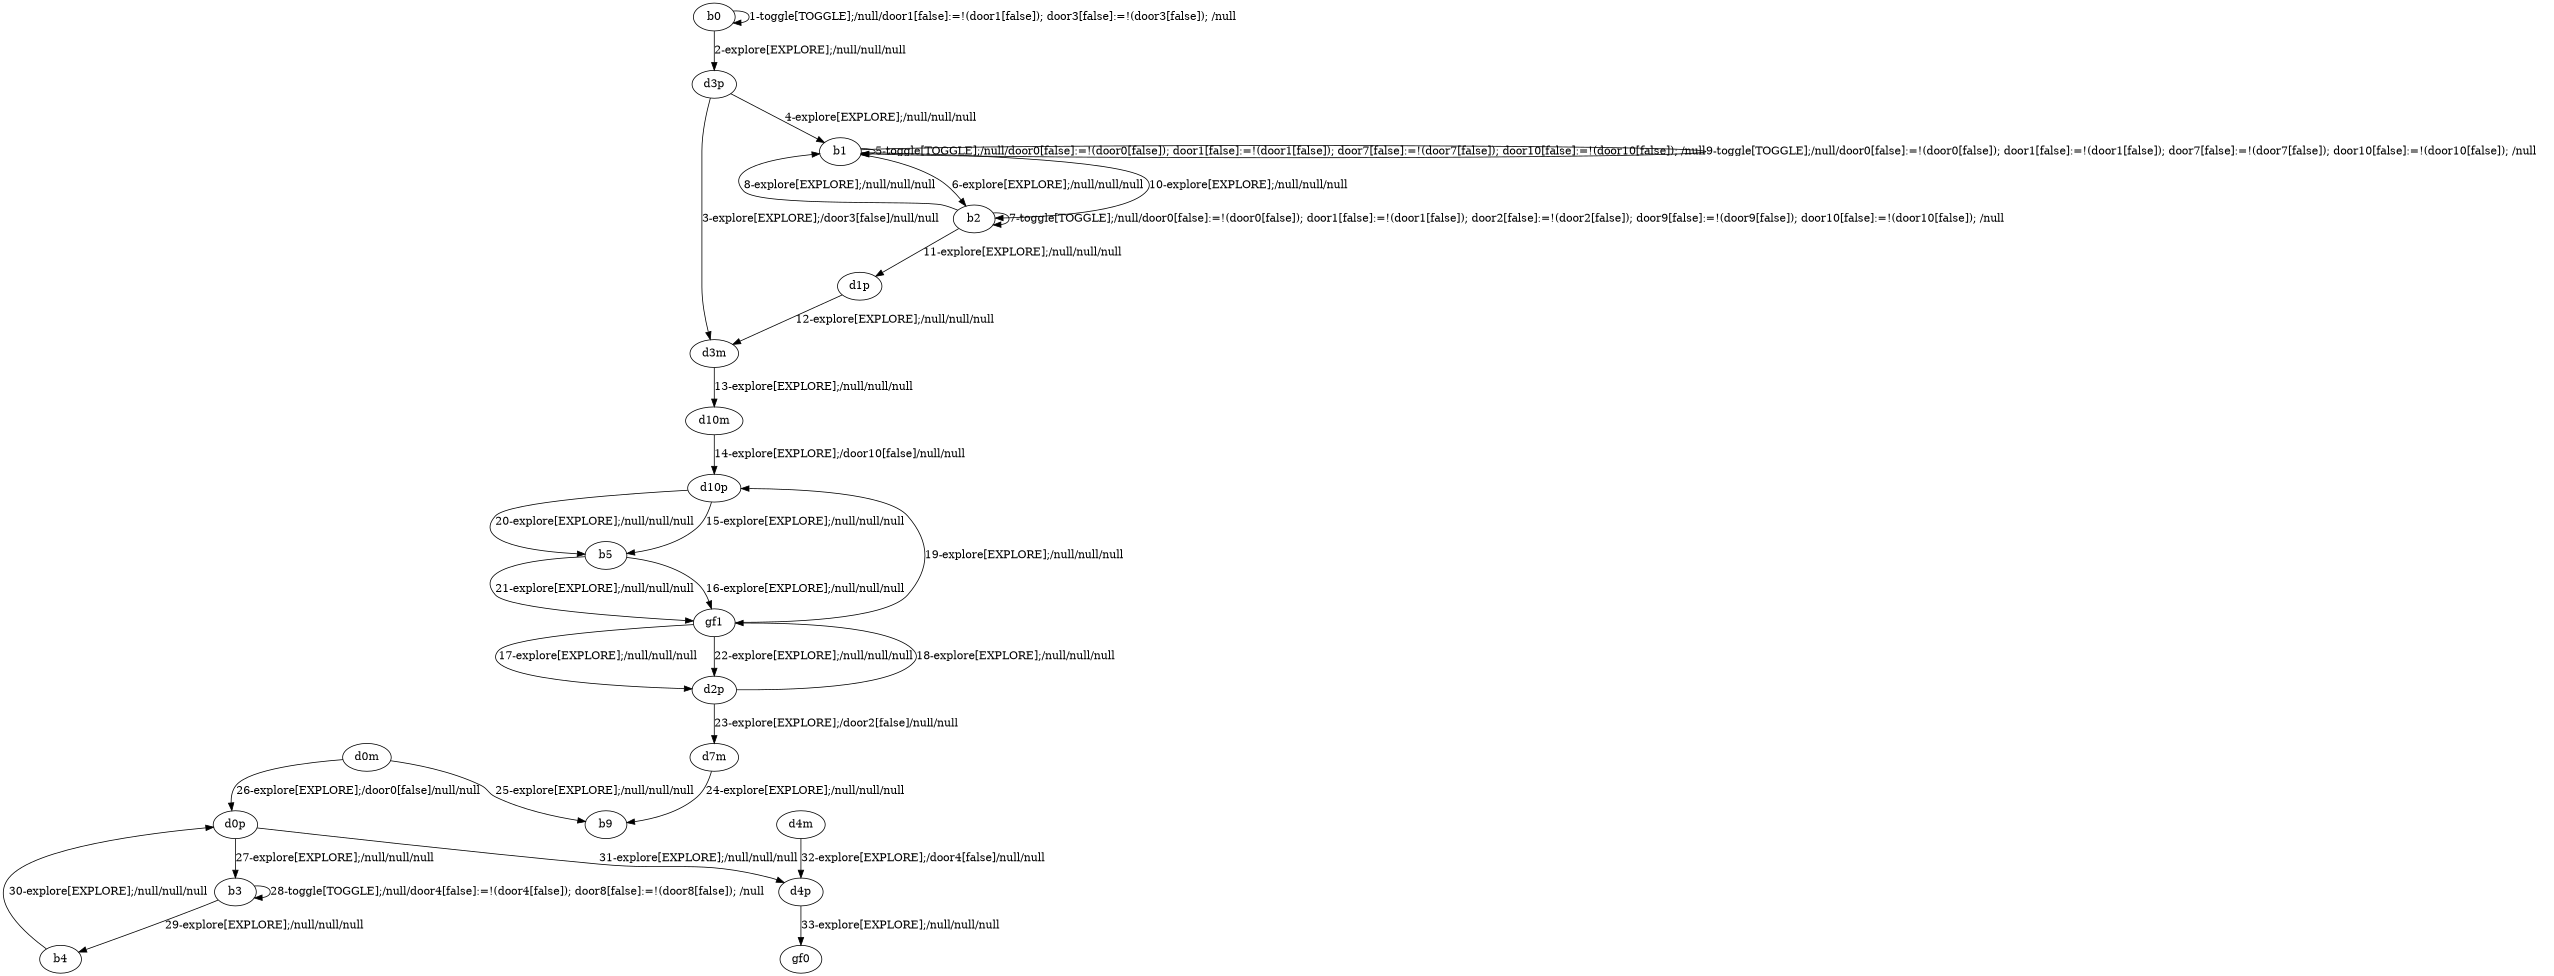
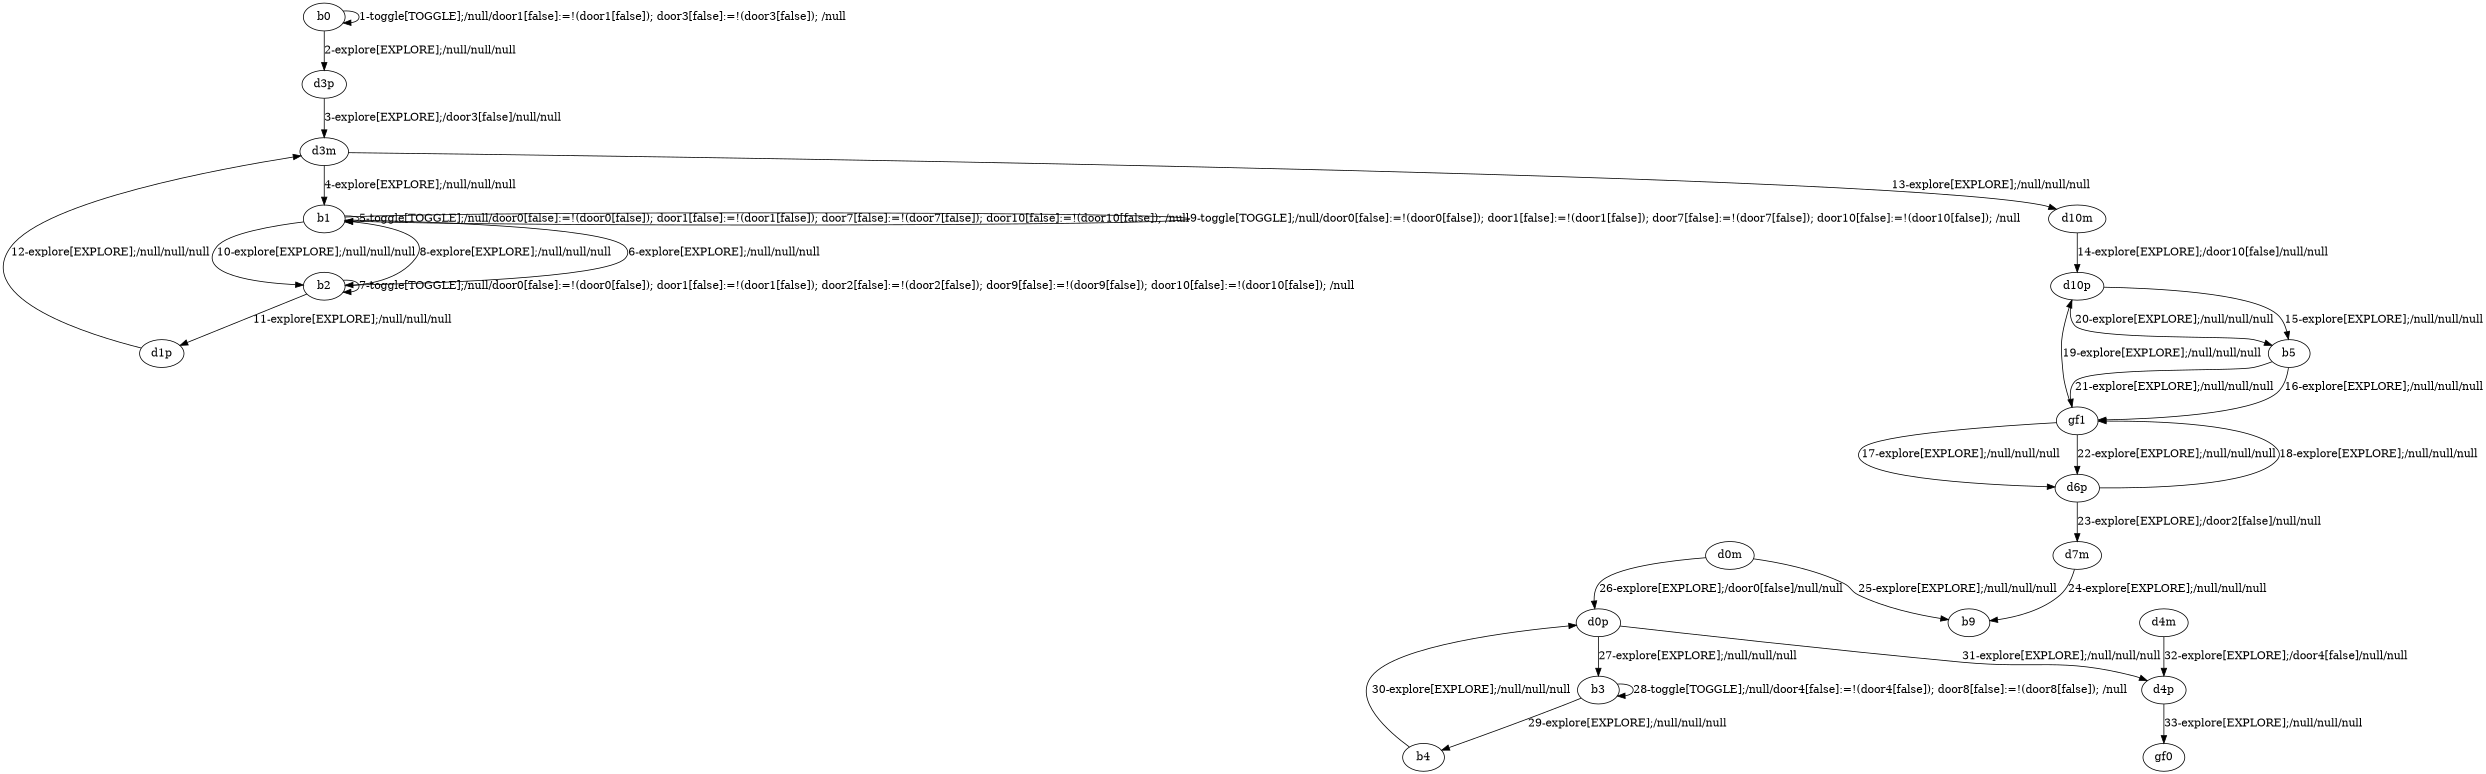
(774, 116) -> (324, 181)
(714, 690) -> (2077, 488)
